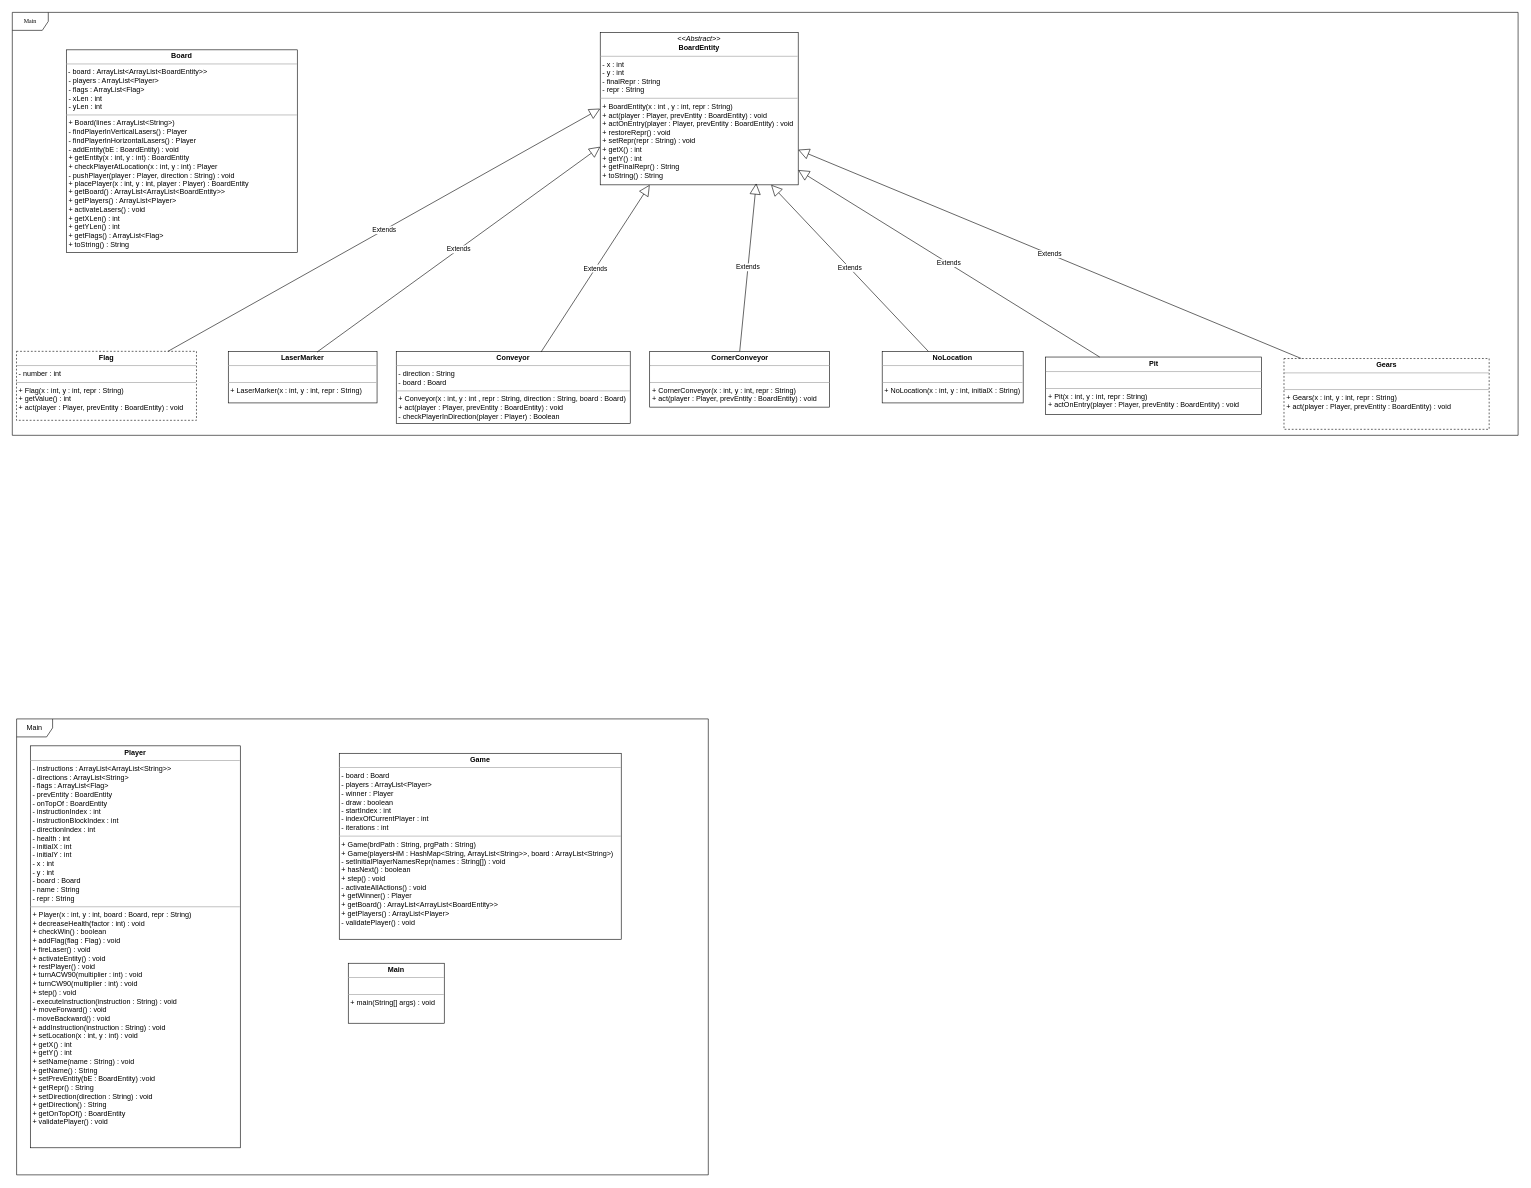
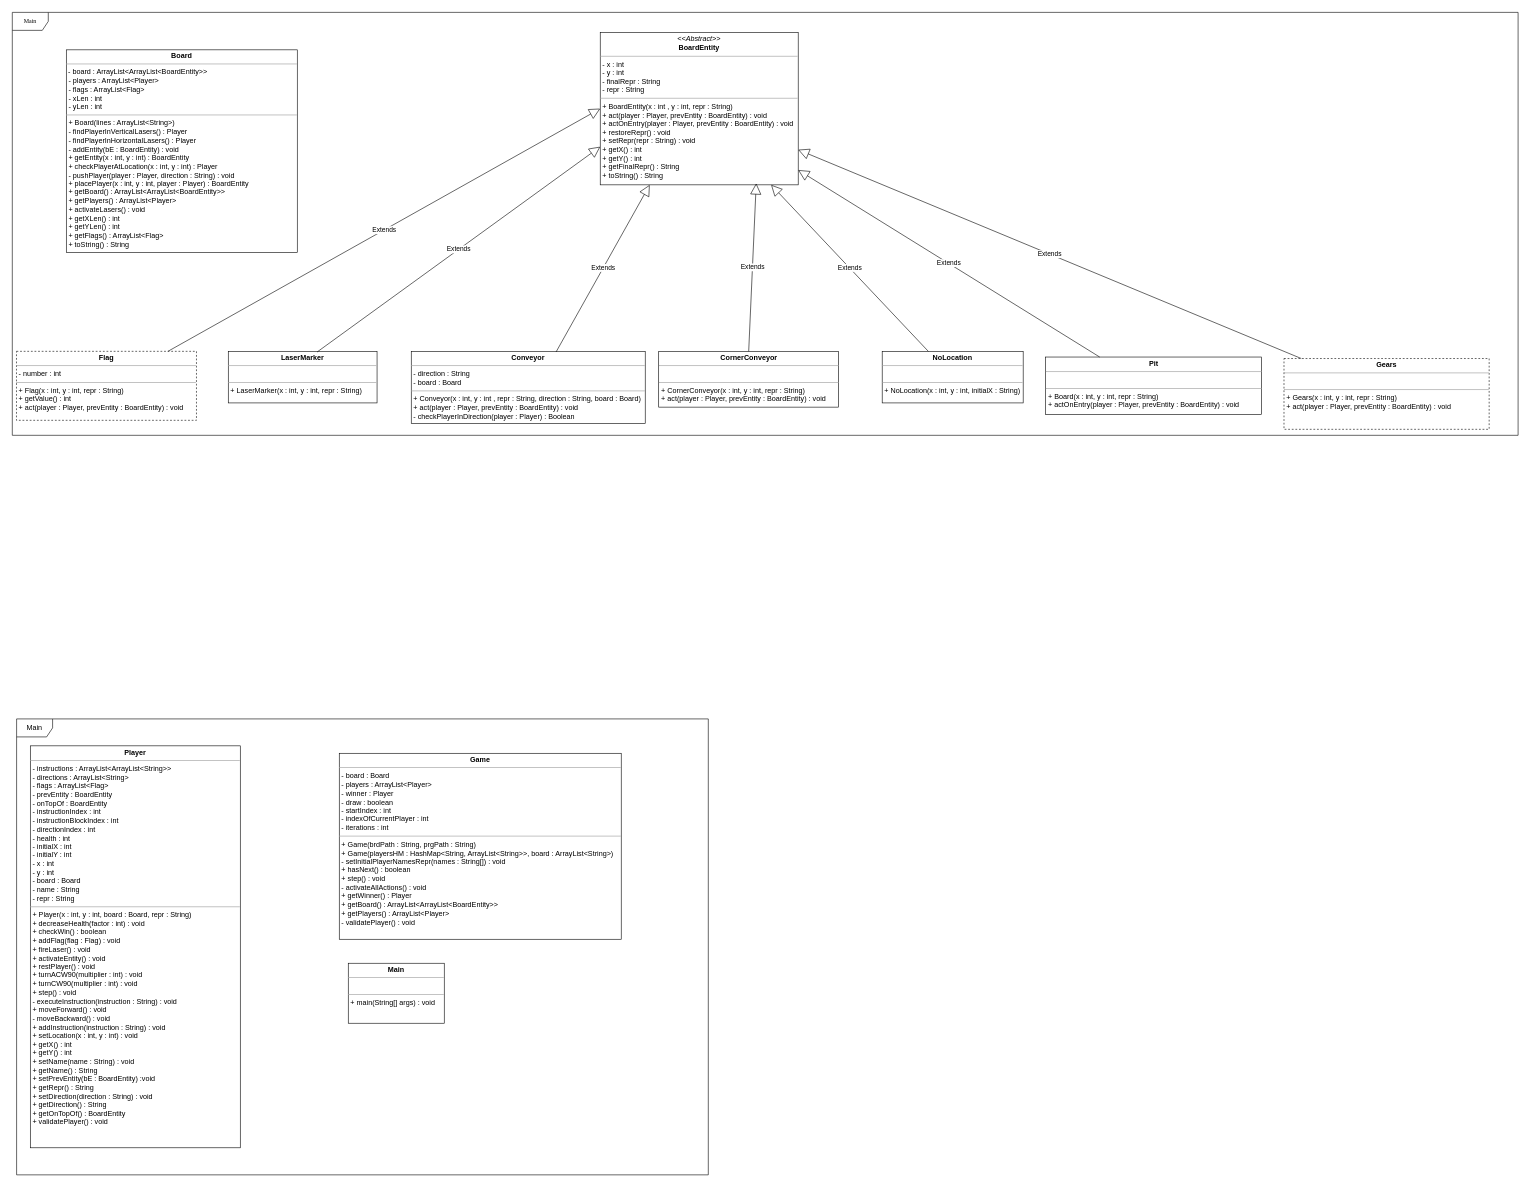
(1155, 370) -> (1155, 370)
(740, 379) -> (749, 379)
(513, 387) -> (528, 387)
